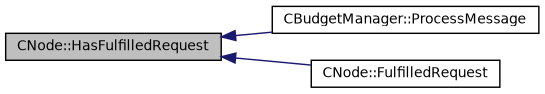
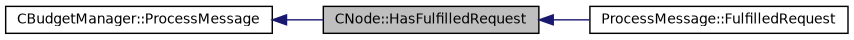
(254, 34) -> (305, 20)
(406, 74) -> (719, 20)
